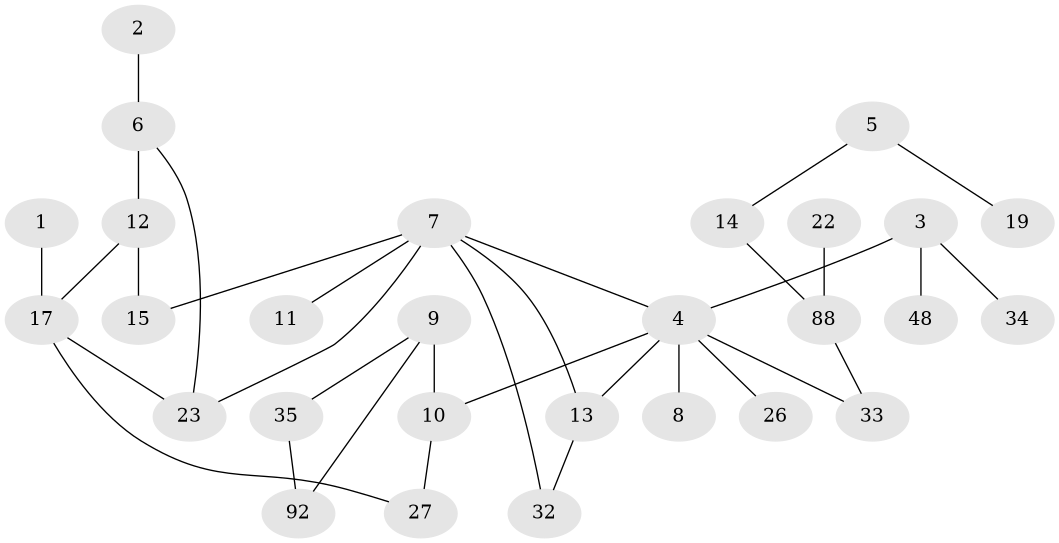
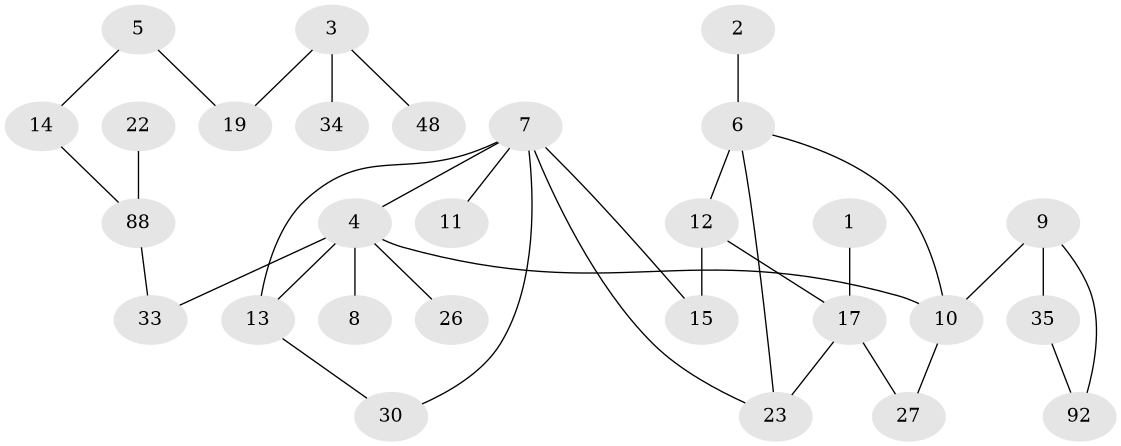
none -> (885, 187)
(802, 275) -> (284, 78)
(544, 514) -> (391, 417)
